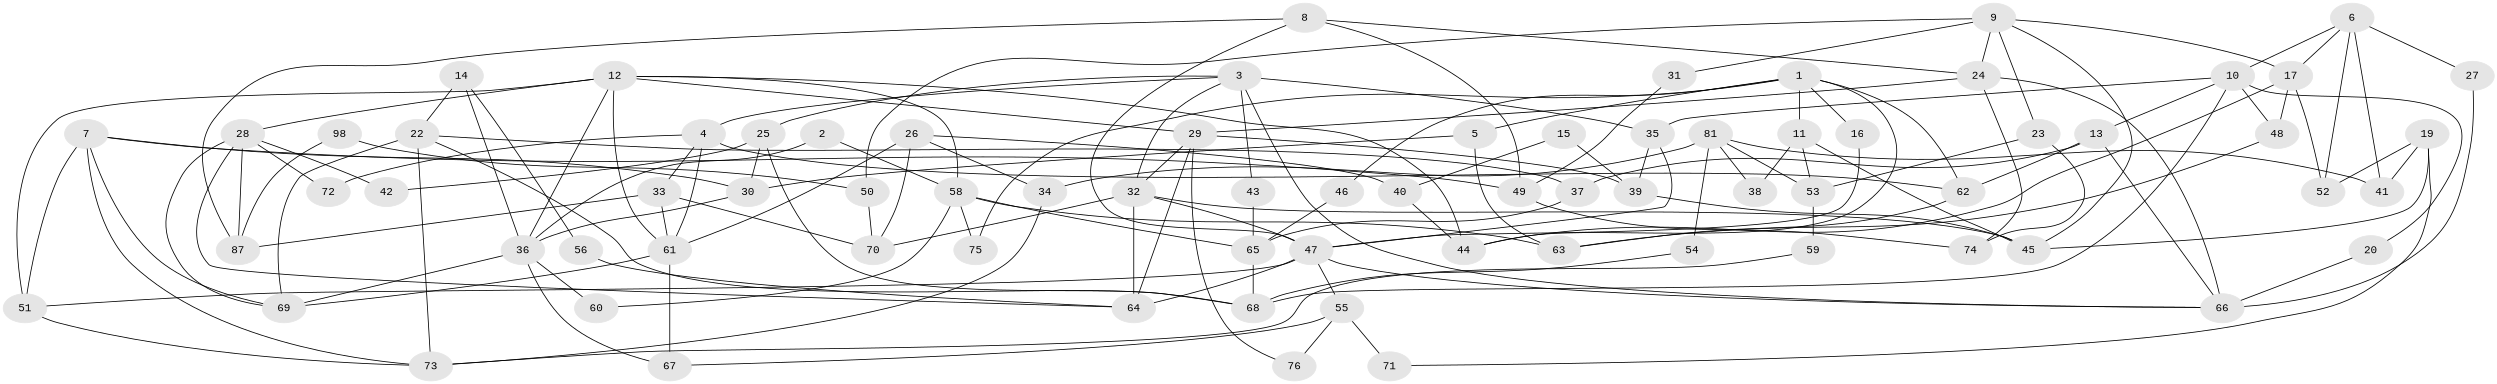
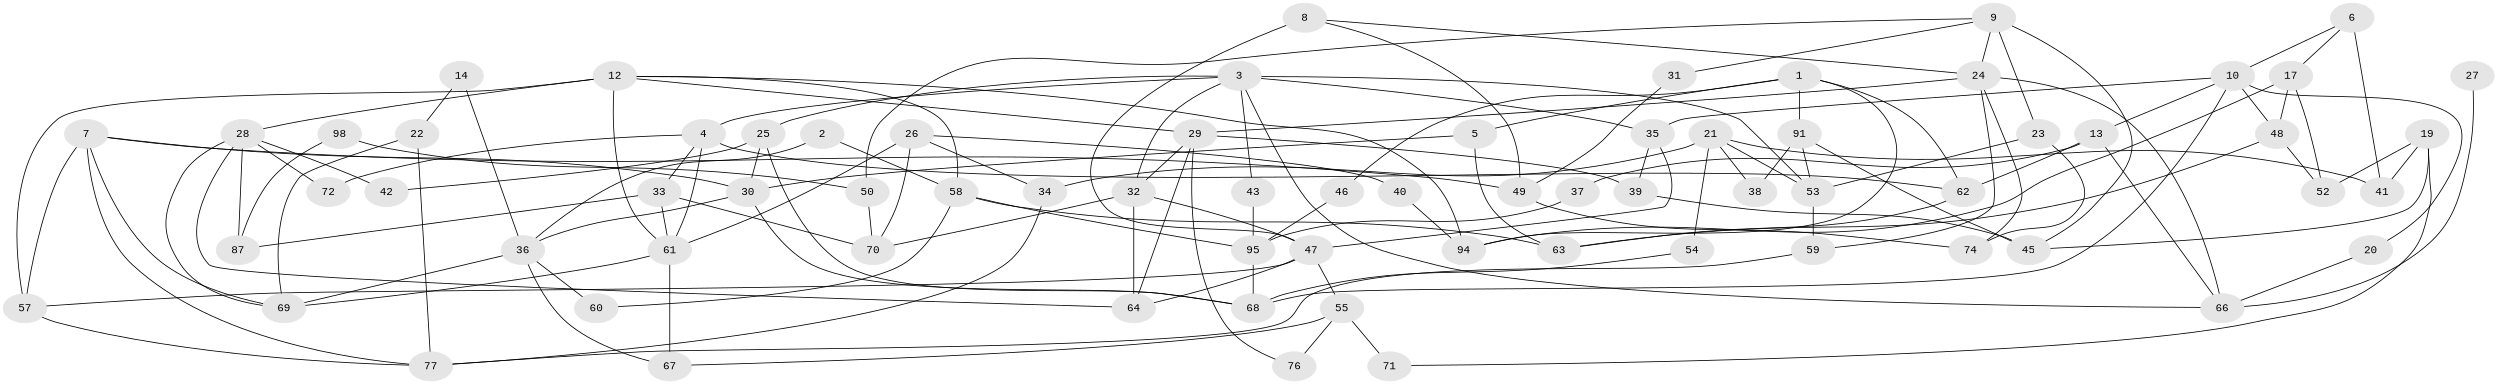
(2146, 35) -> none
(677, 41) -> none
(2412, 47) -> none
none -> (1545, 86)
(2338, 105) -> (2299, 161)
(1564, 134) -> none
(1711, 134) -> (1711, 134)
(1799, 134) -> (1799, 134)
(1858, 134) -> none
(1001, 149) -> none
(573, 156) -> none
(1670, 212) -> none
none -> (1946, 229)
(618, 243) -> (980, 289)
(581, 250) -> none
(976, 250) -> none
(1253, 250) -> (1253, 250)
(1464, 250) -> (1464, 250)
(1763, 299) -> none
(25, 308) -> (25, 308)
(431, 366) -> (431, 366)
